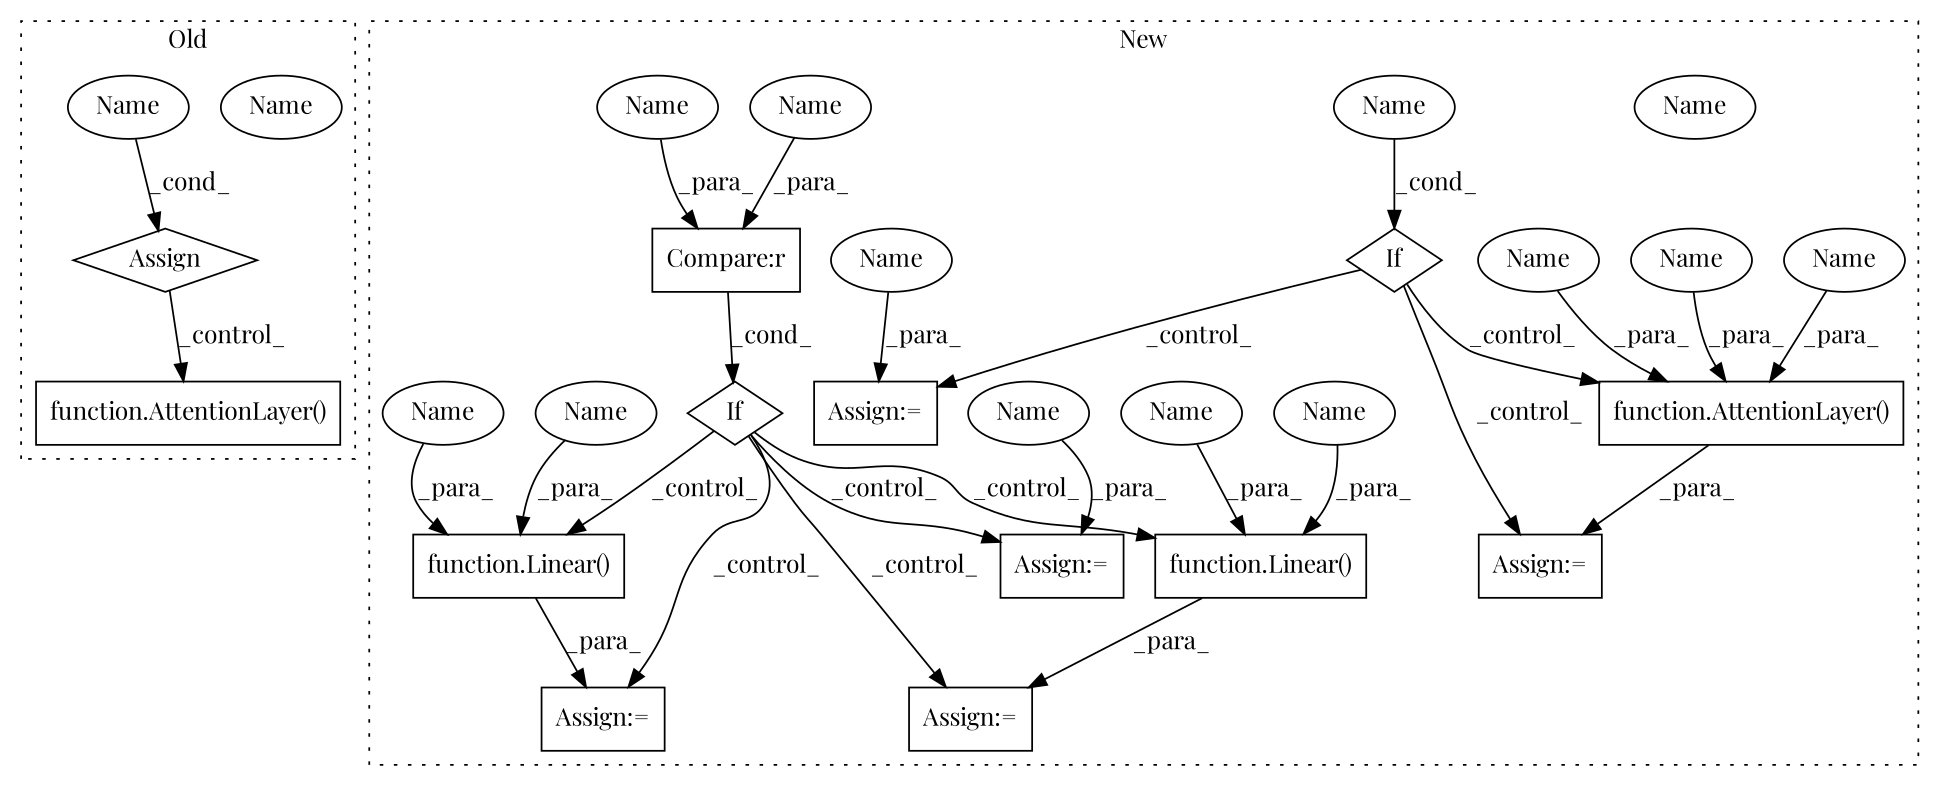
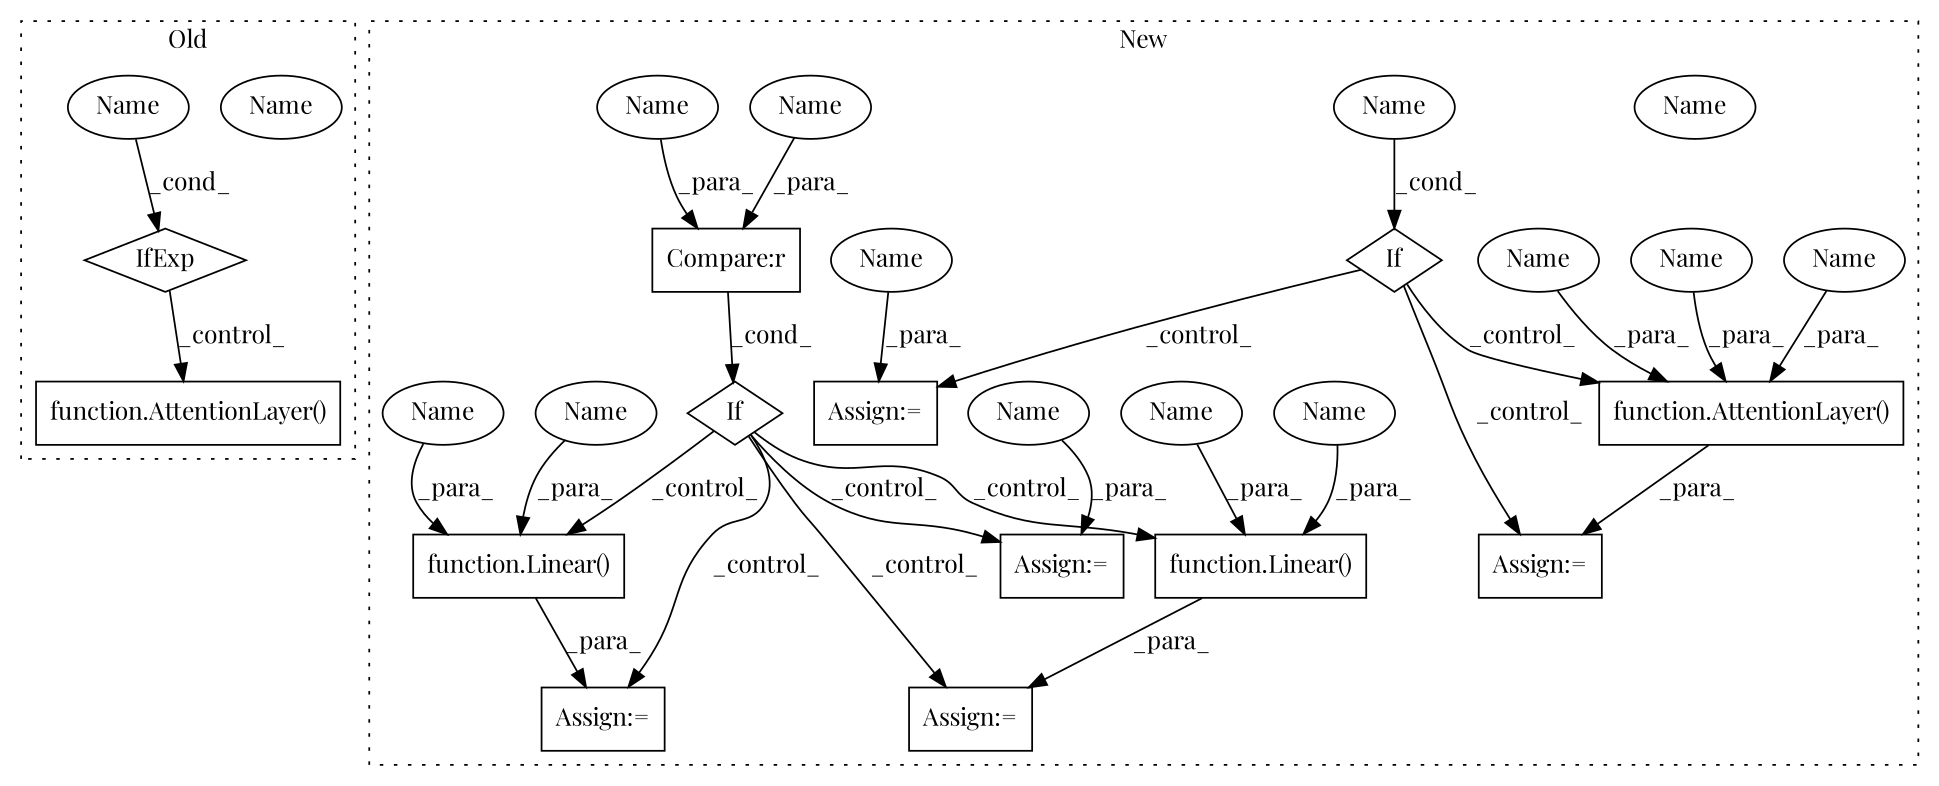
(165, 260) -> (165, 260)
